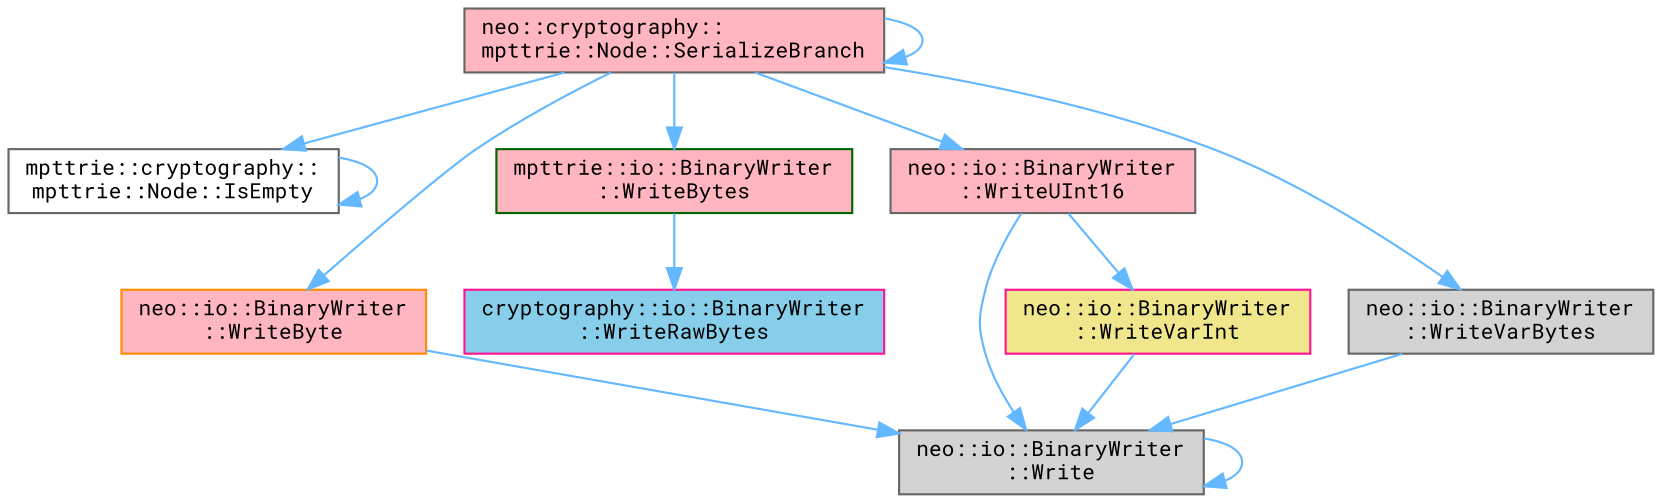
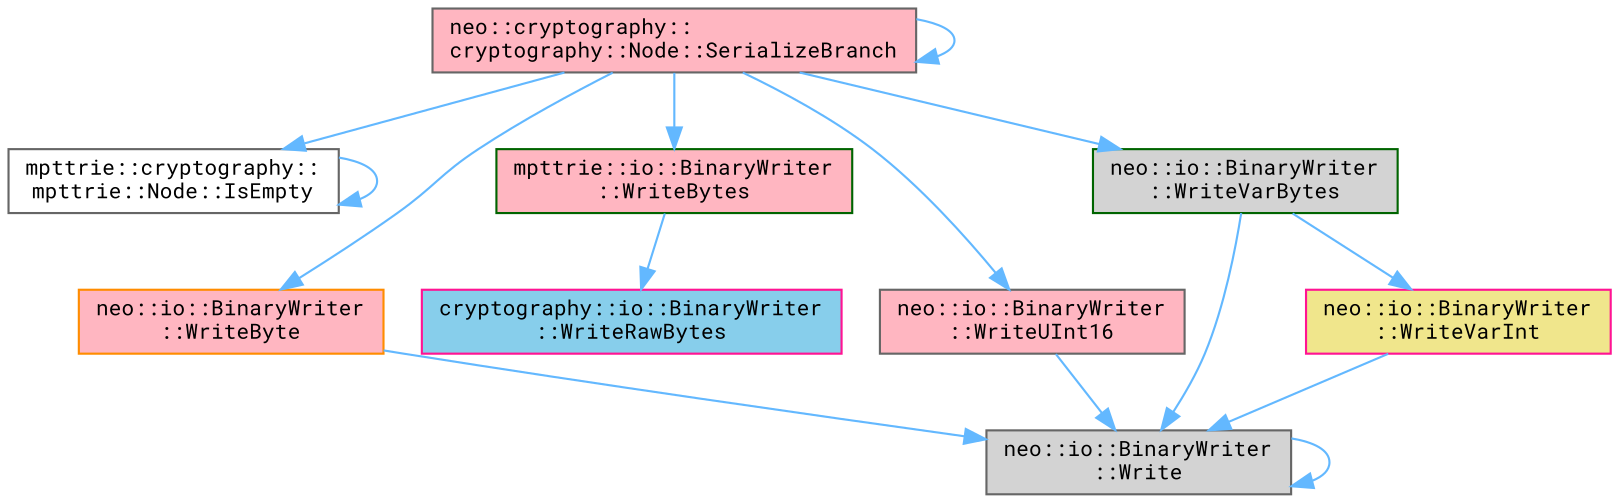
(674, 40) -> (674, 40)
(1094, 243) -> (1343, 246)
(1501, 322) -> (1245, 181)
